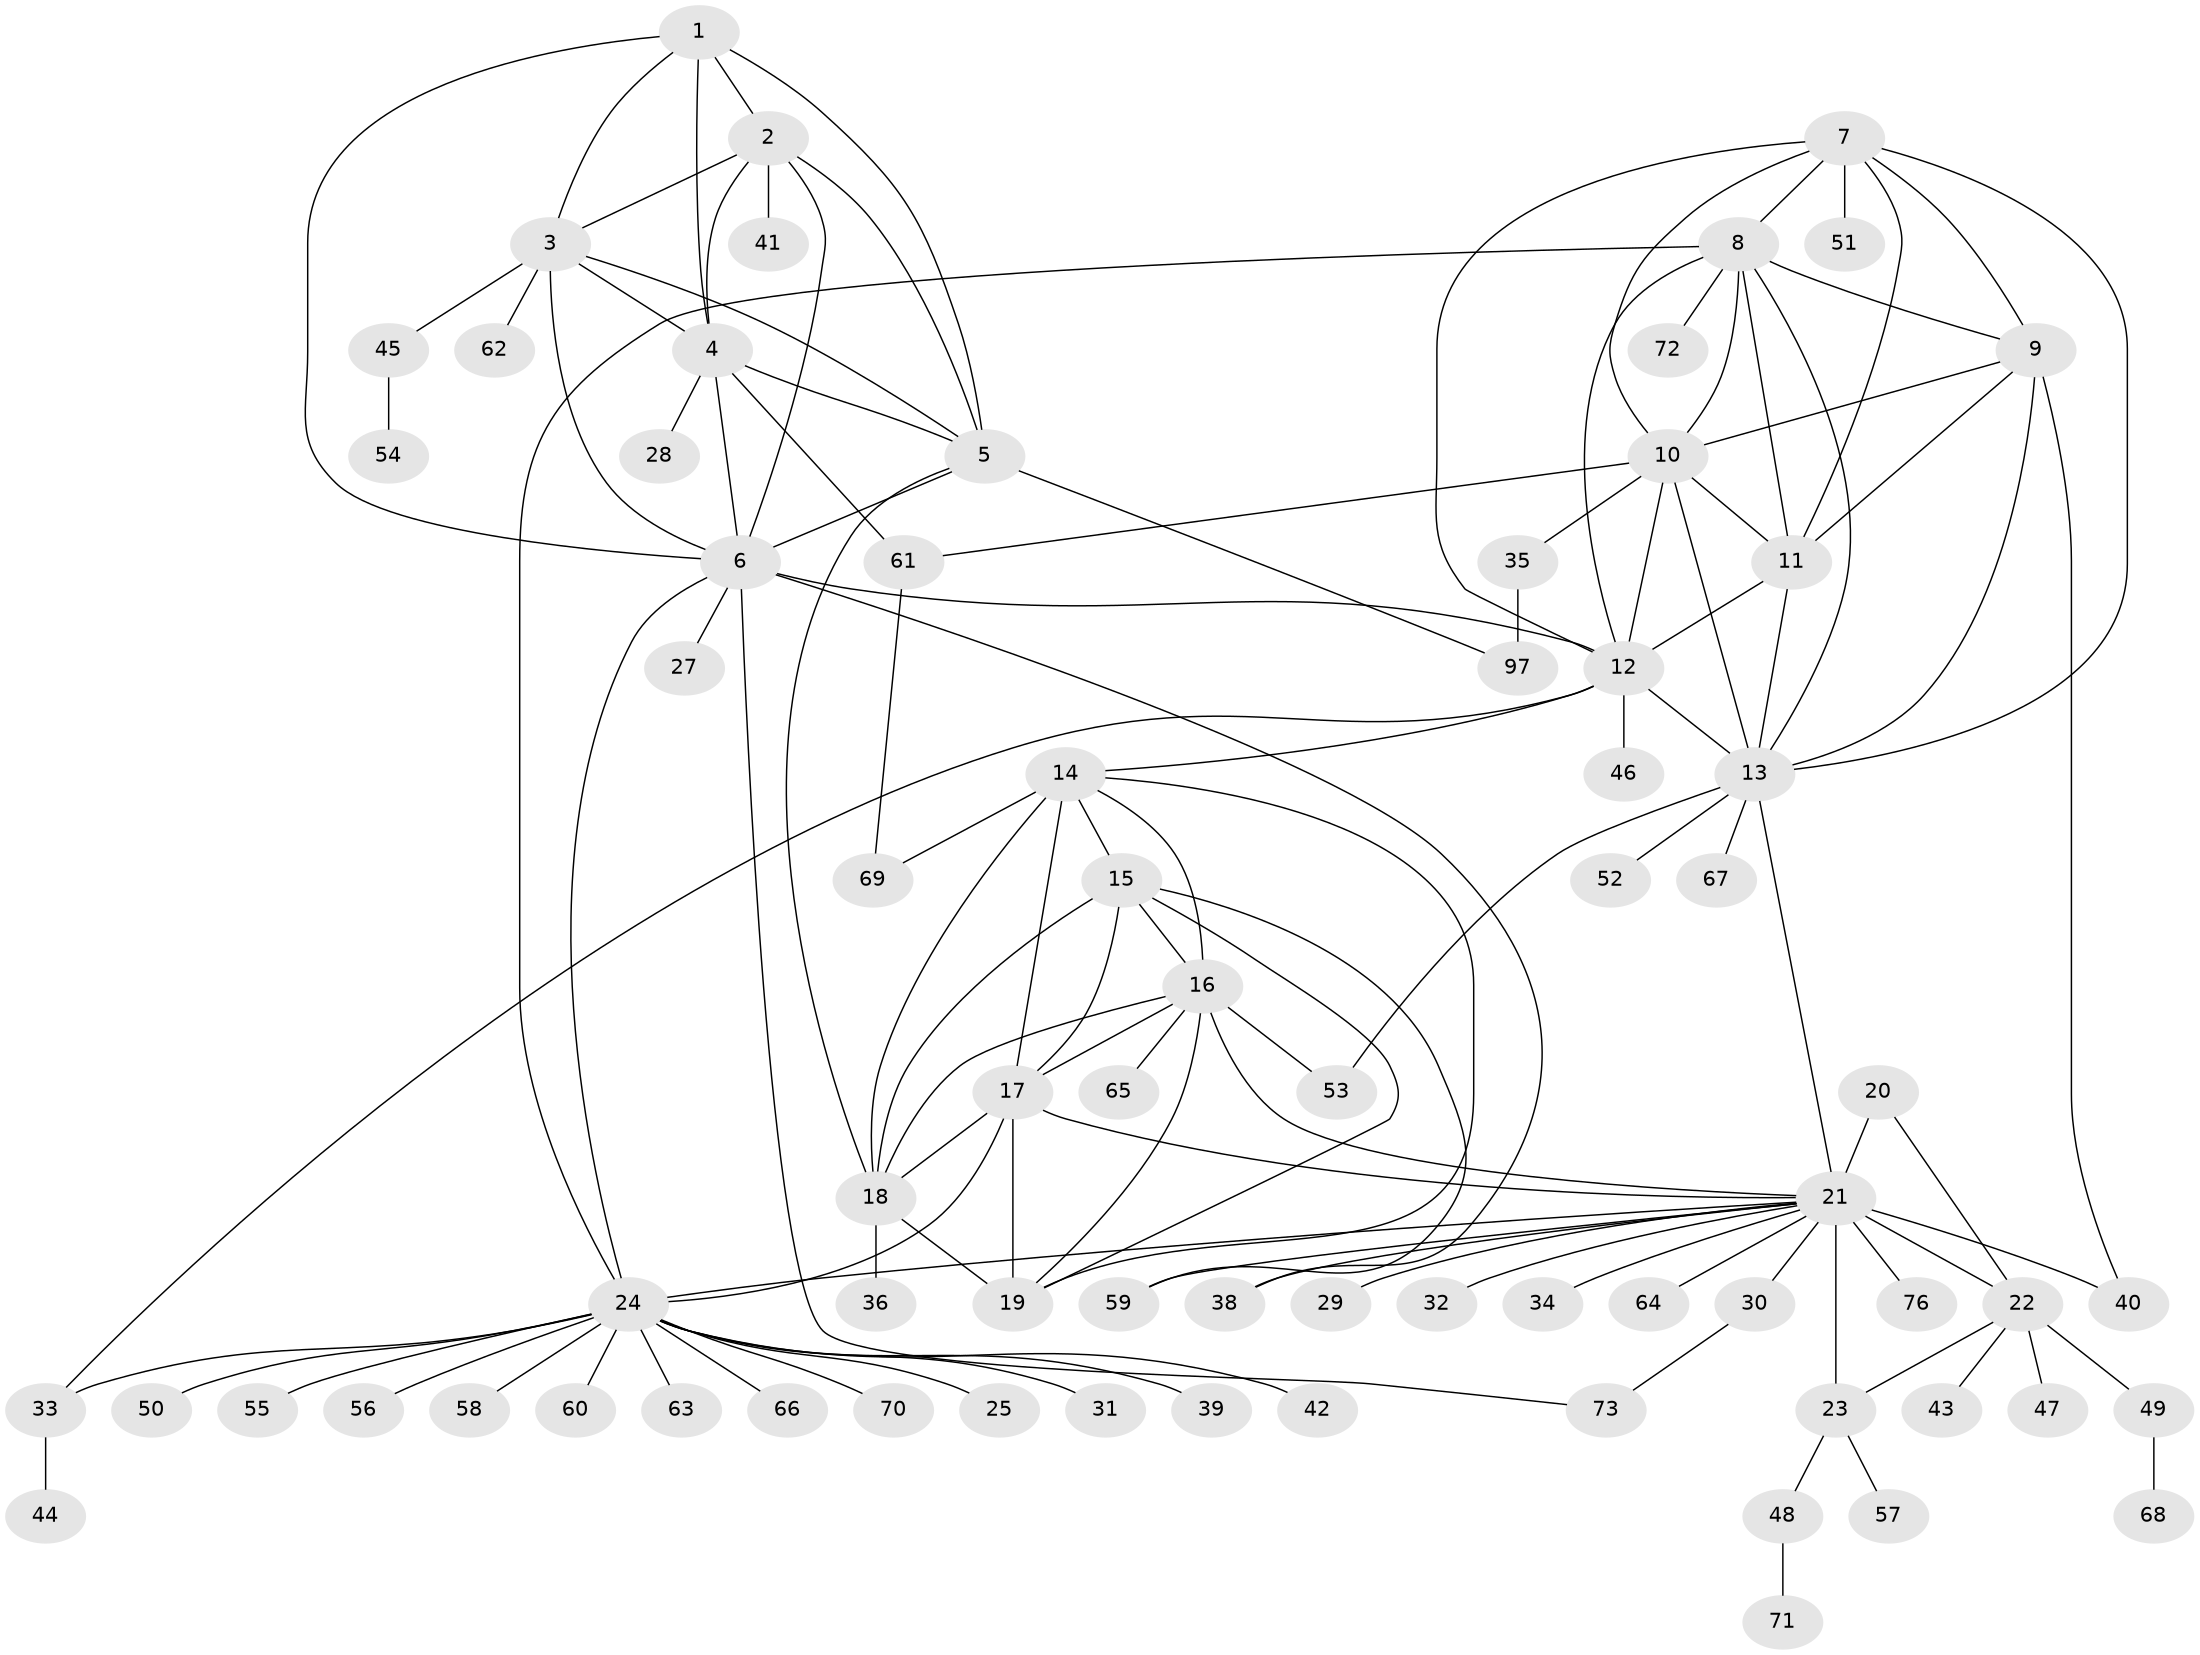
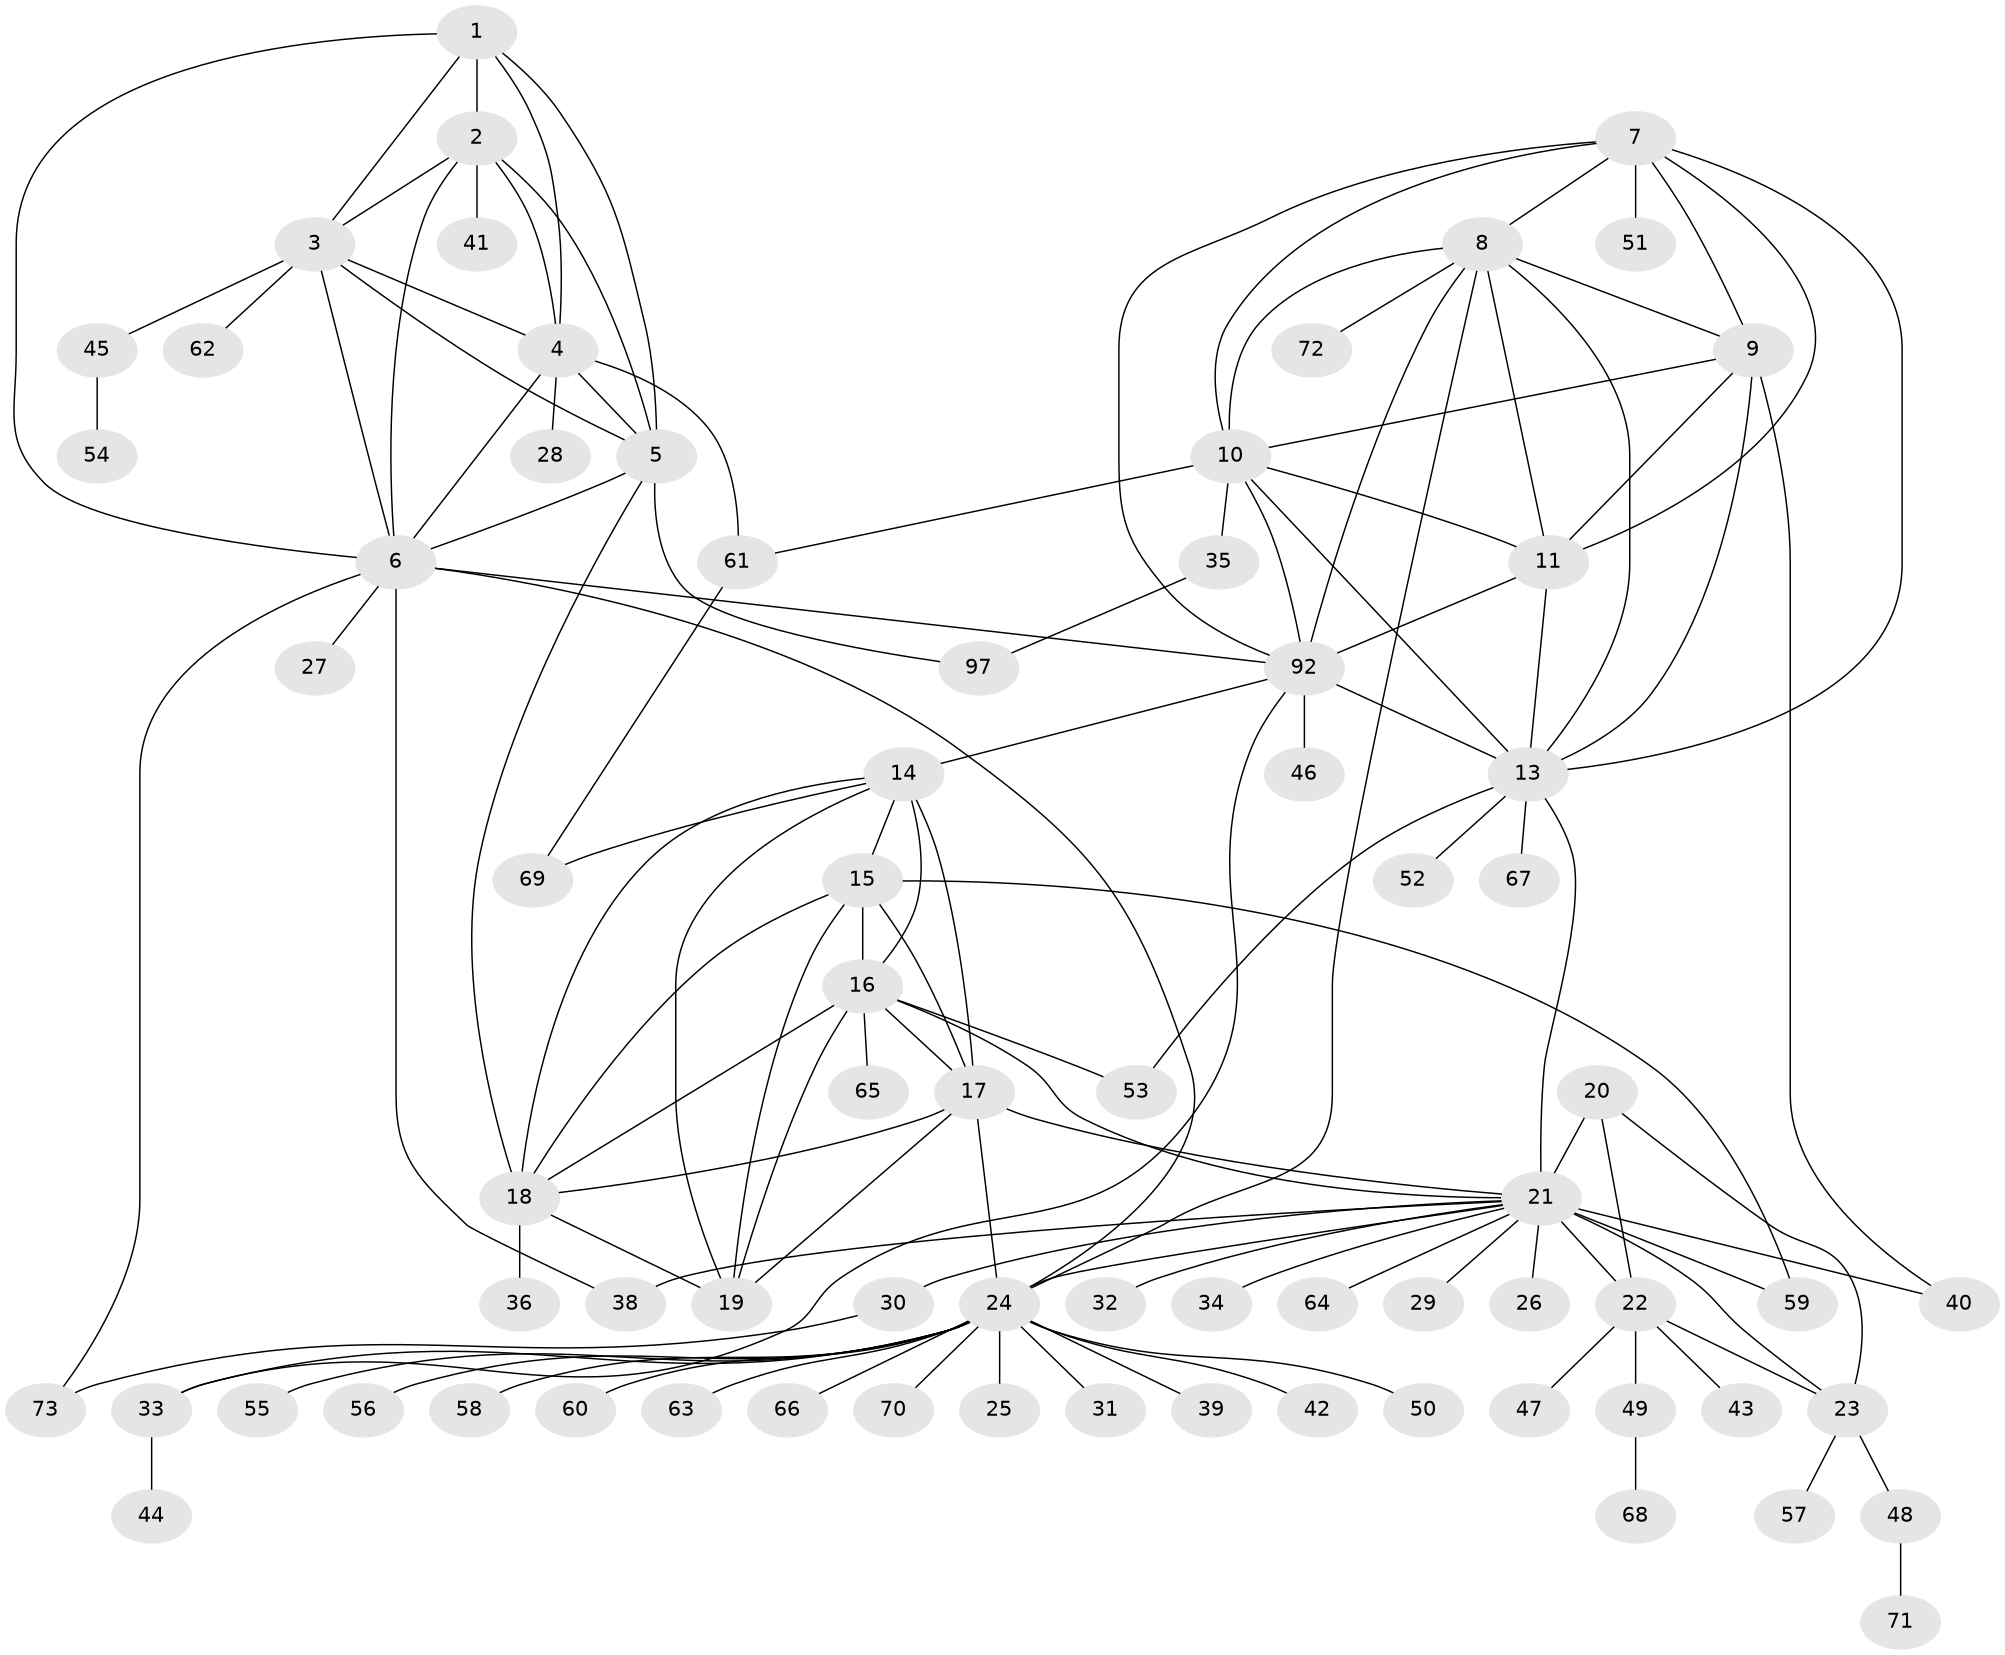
(1624, 668) -> (1304, 668)
none -> (1788, 1235)
(1917, 1304) -> (1530, 1304)
